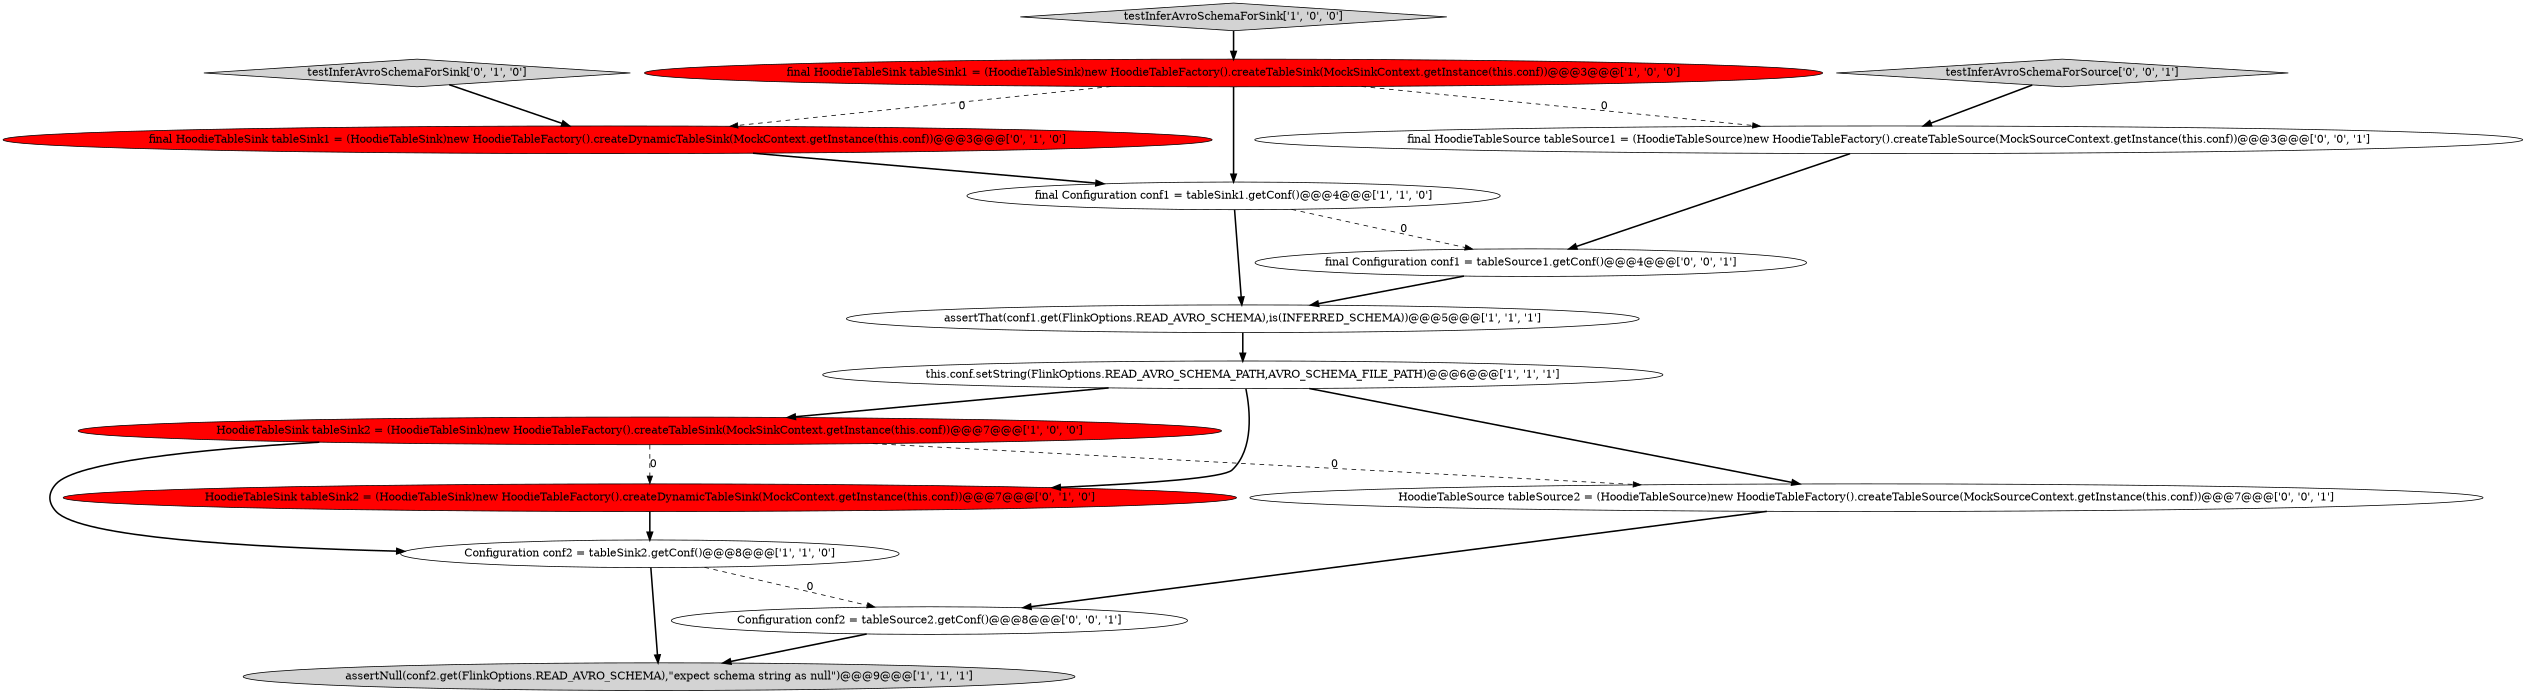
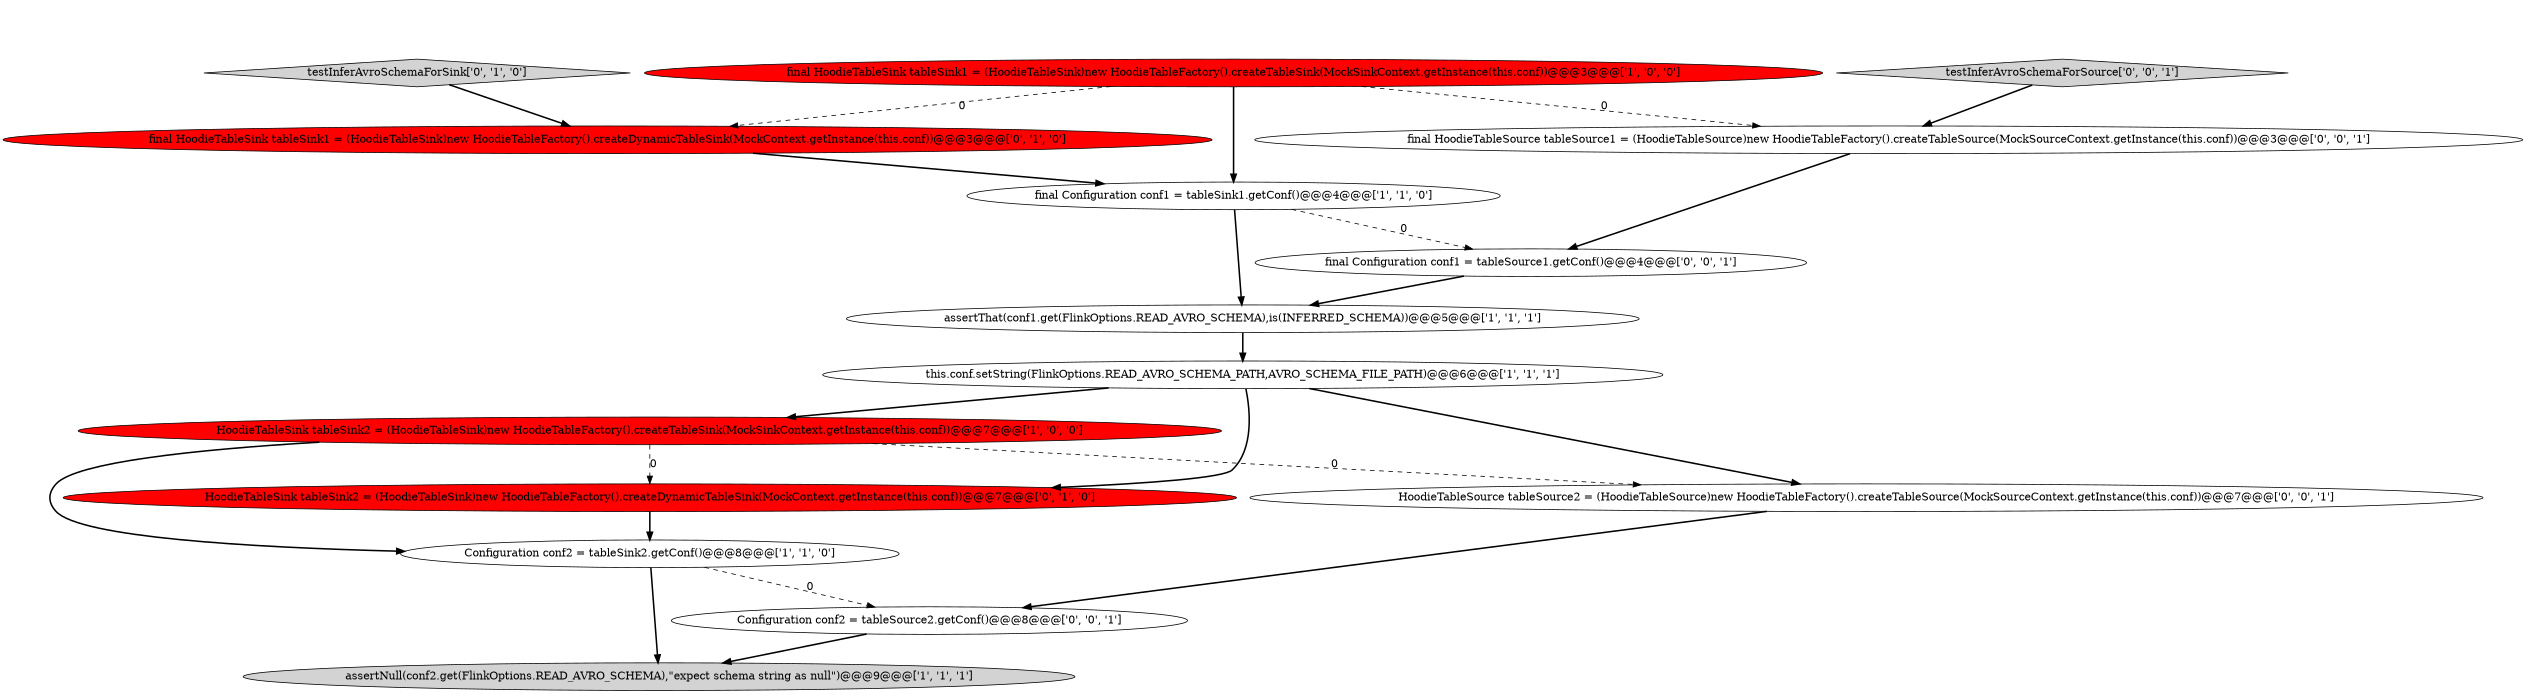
(1234, 17) -> none
